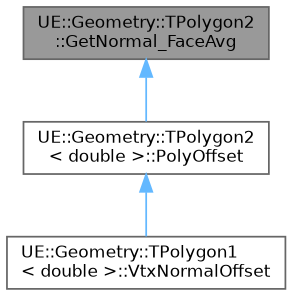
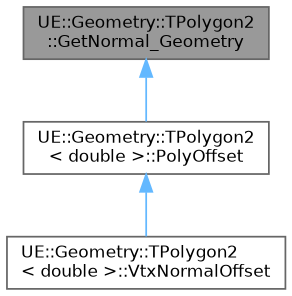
(146, 33) -> (146, 33)
(146, 263) -> (146, 263)
